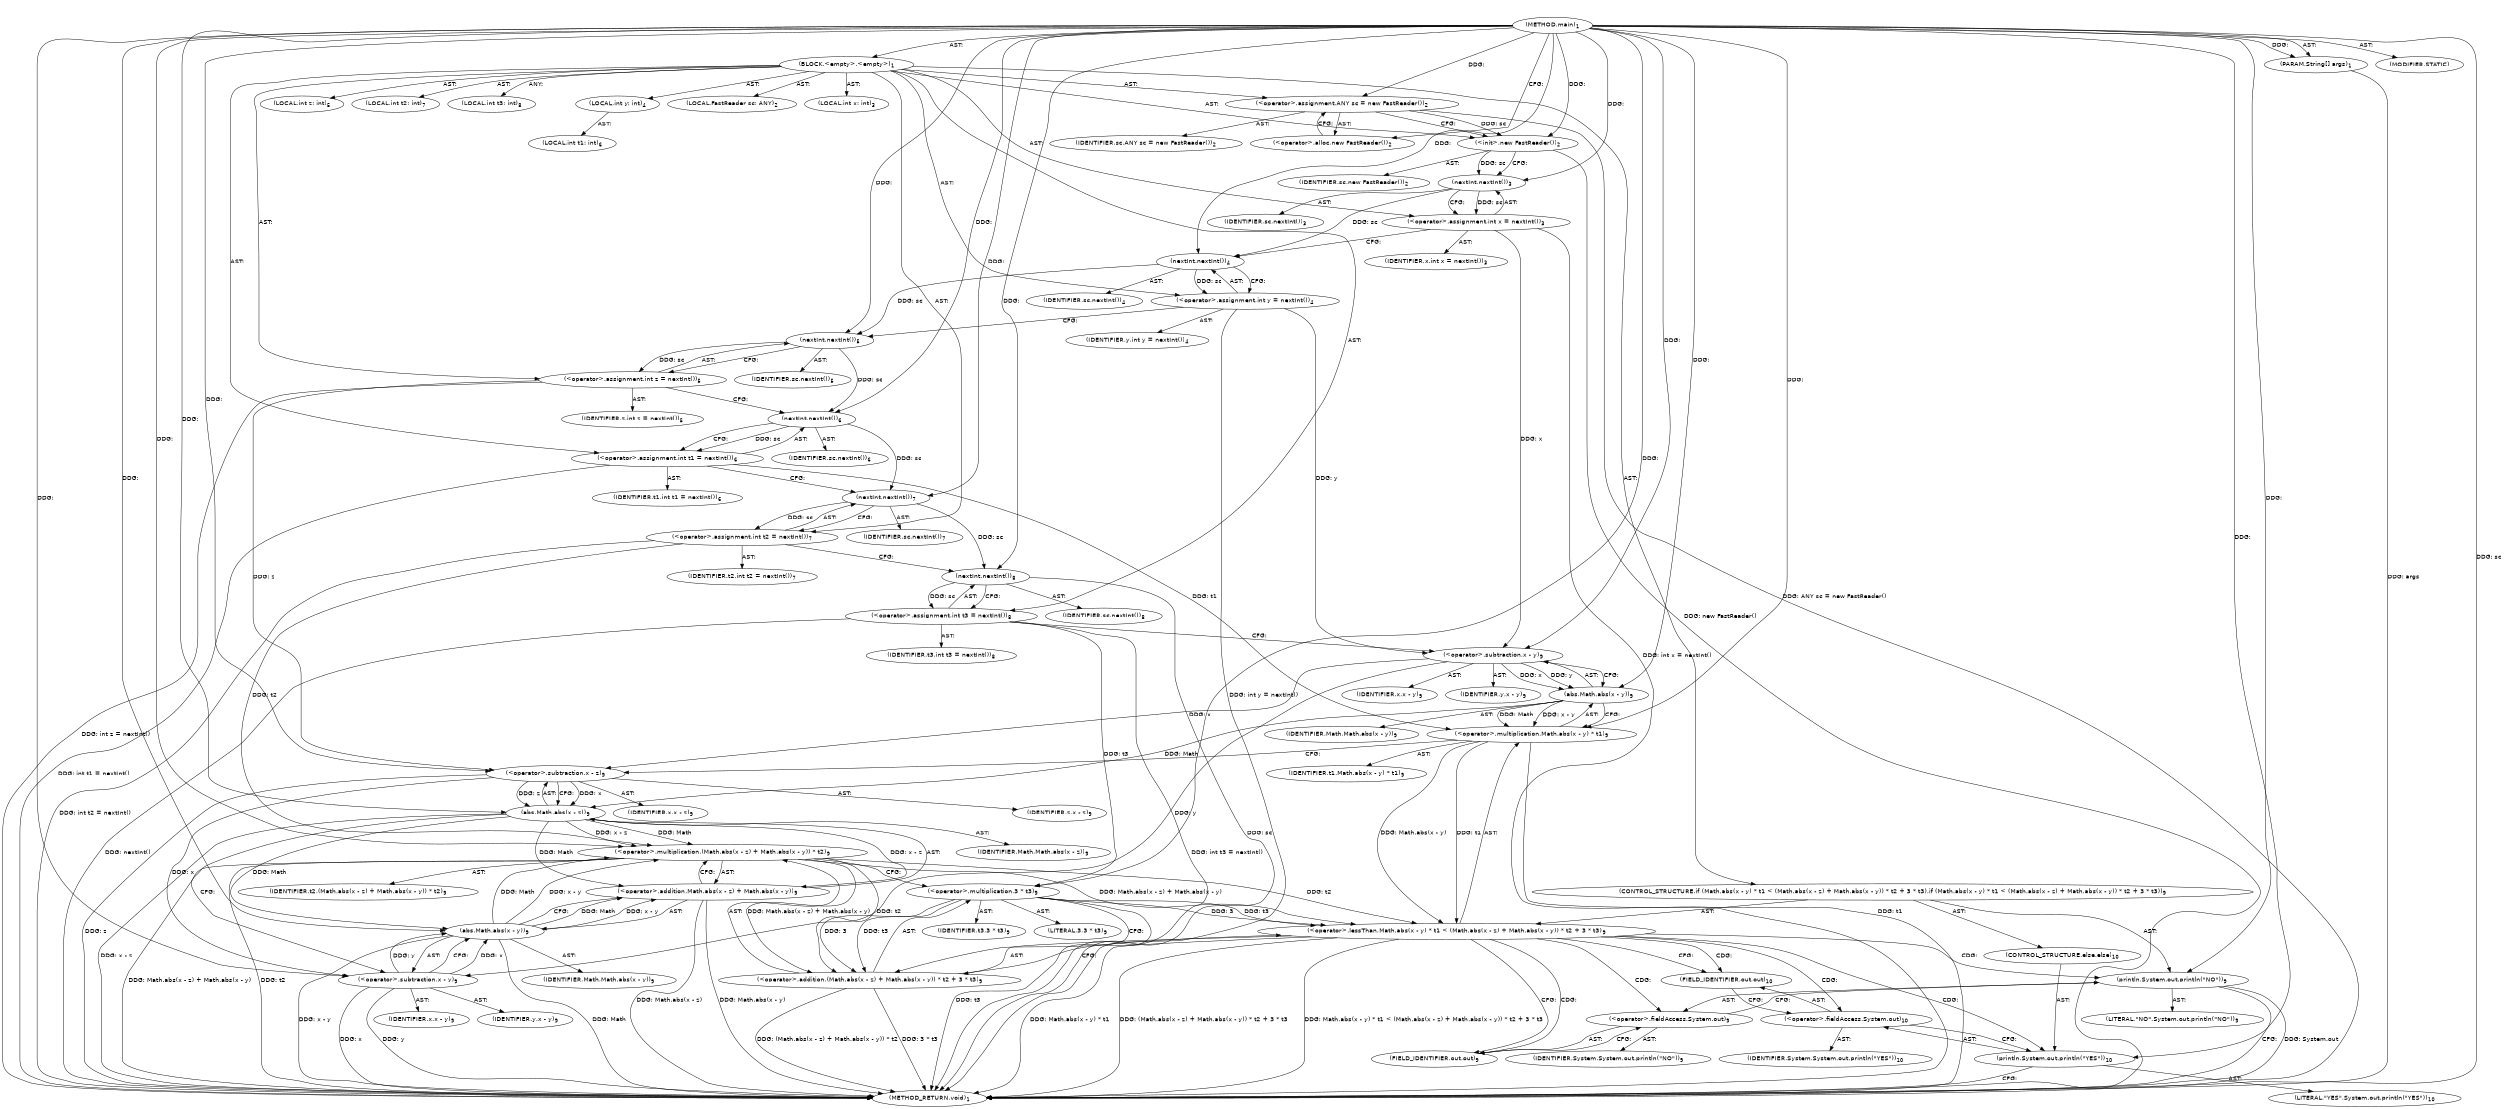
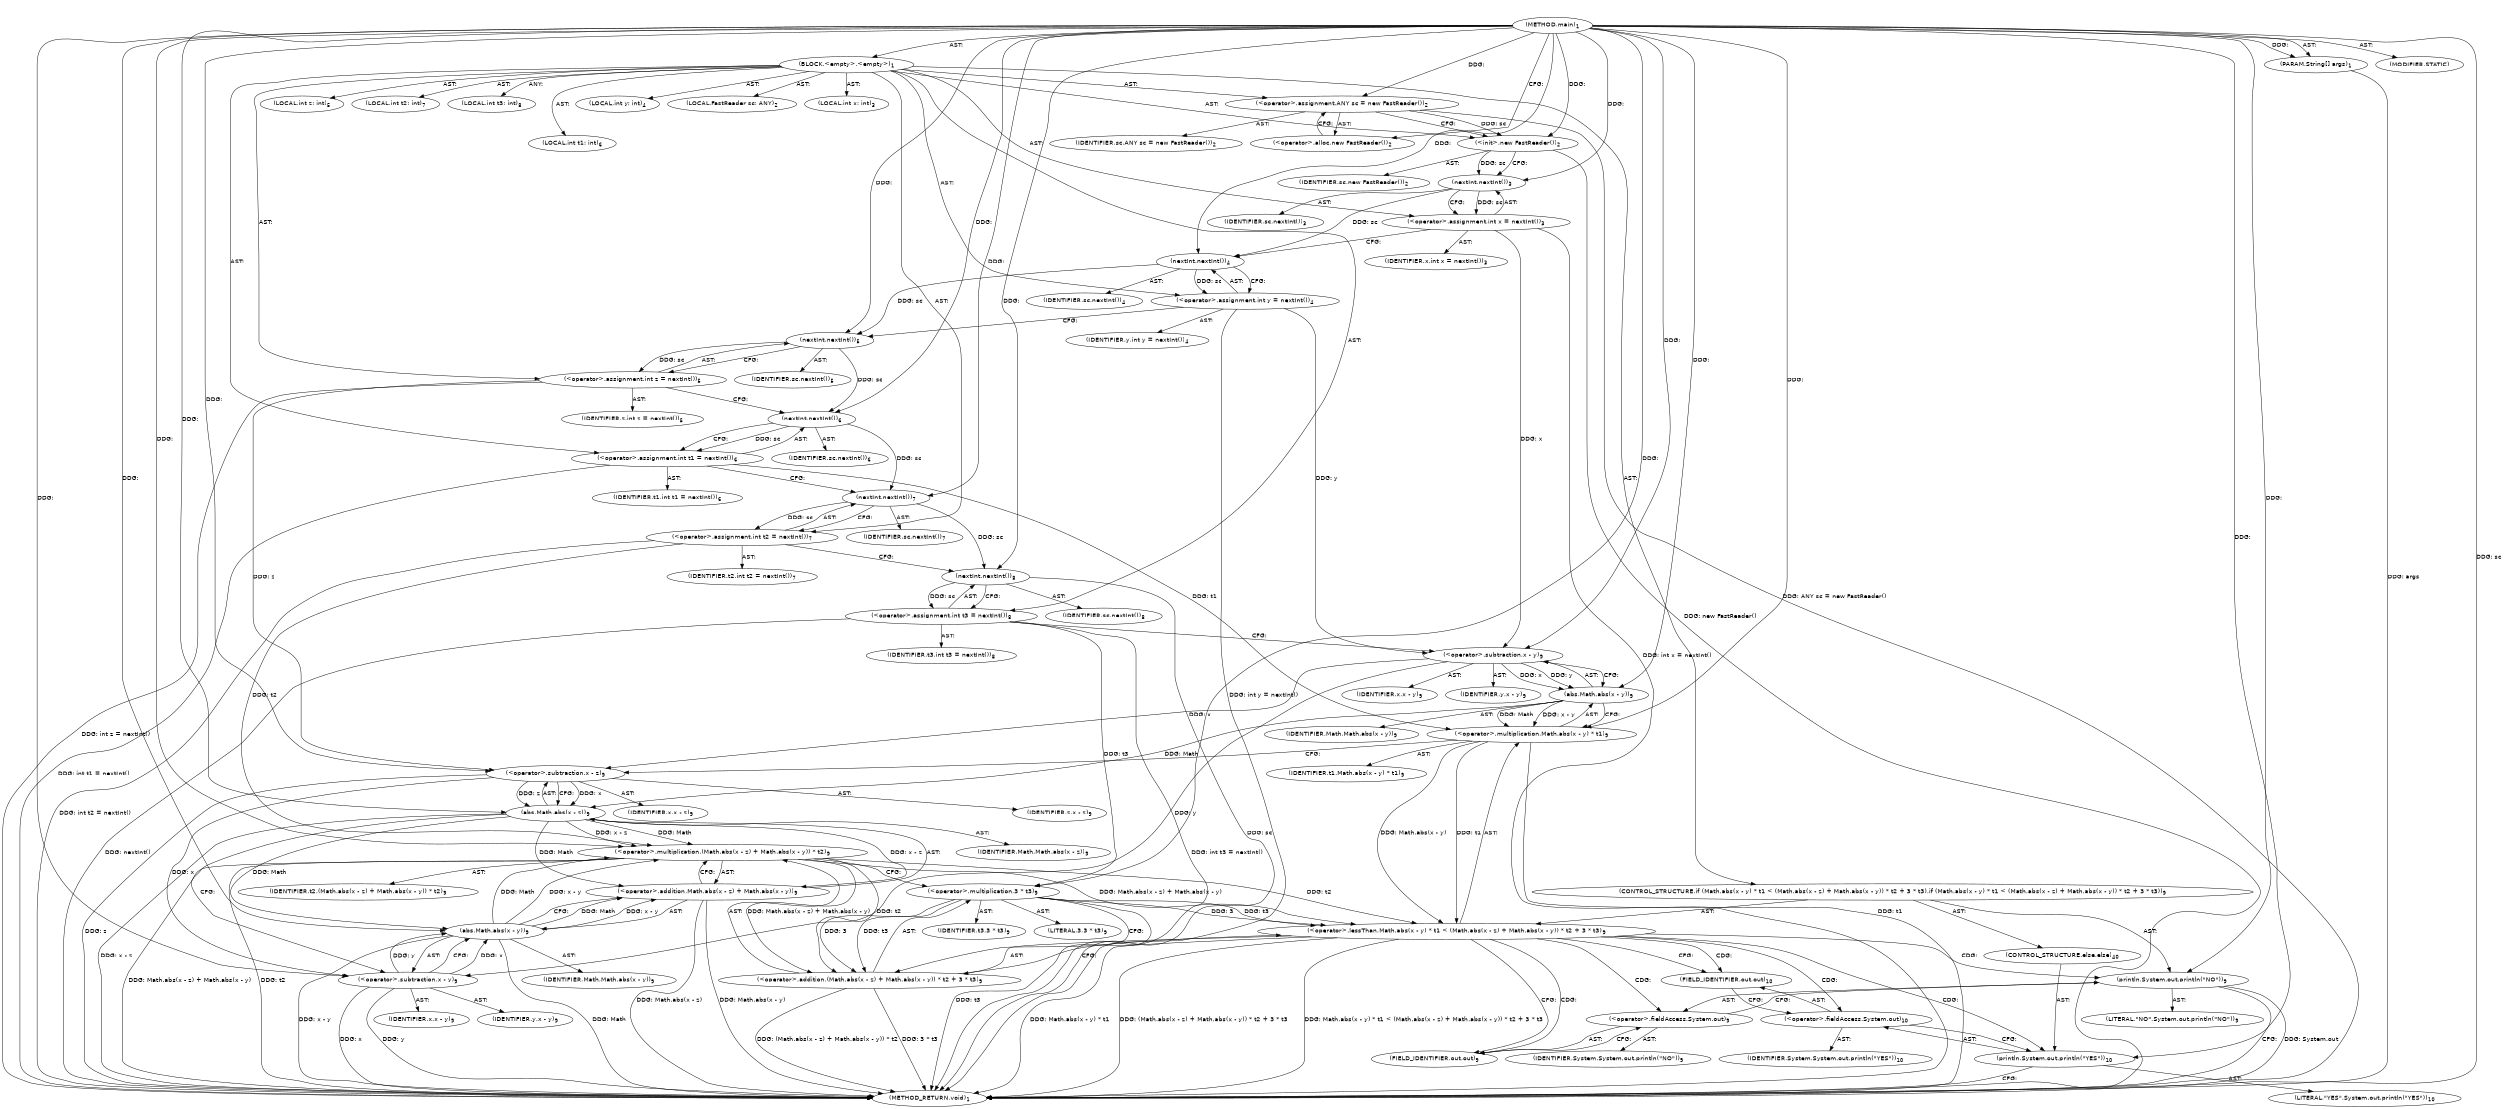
(597, 122) -> (649, 77)
(2116, 955) -> (2116, 955)
